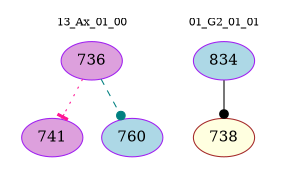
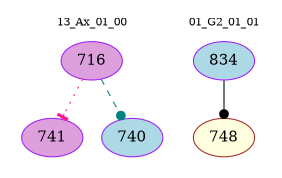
(92, 61) -> (92, 61)
(132, 138) -> (132, 138)
(224, 138) -> (224, 138)
